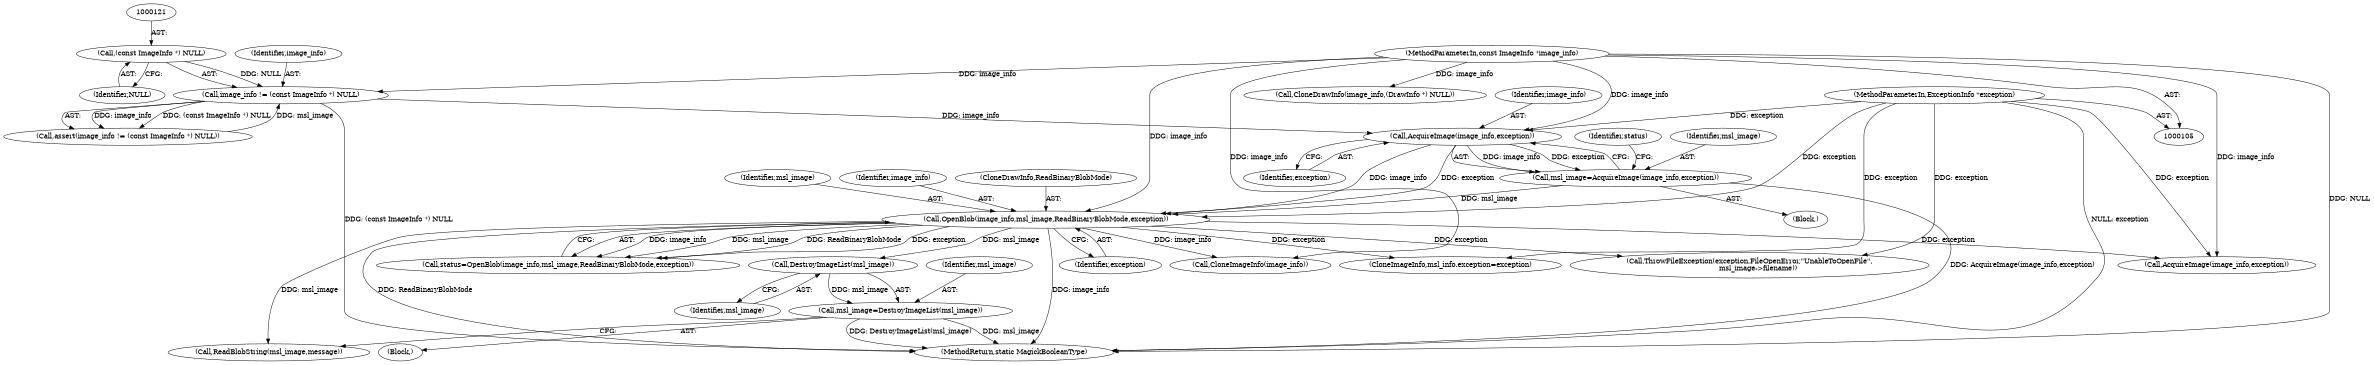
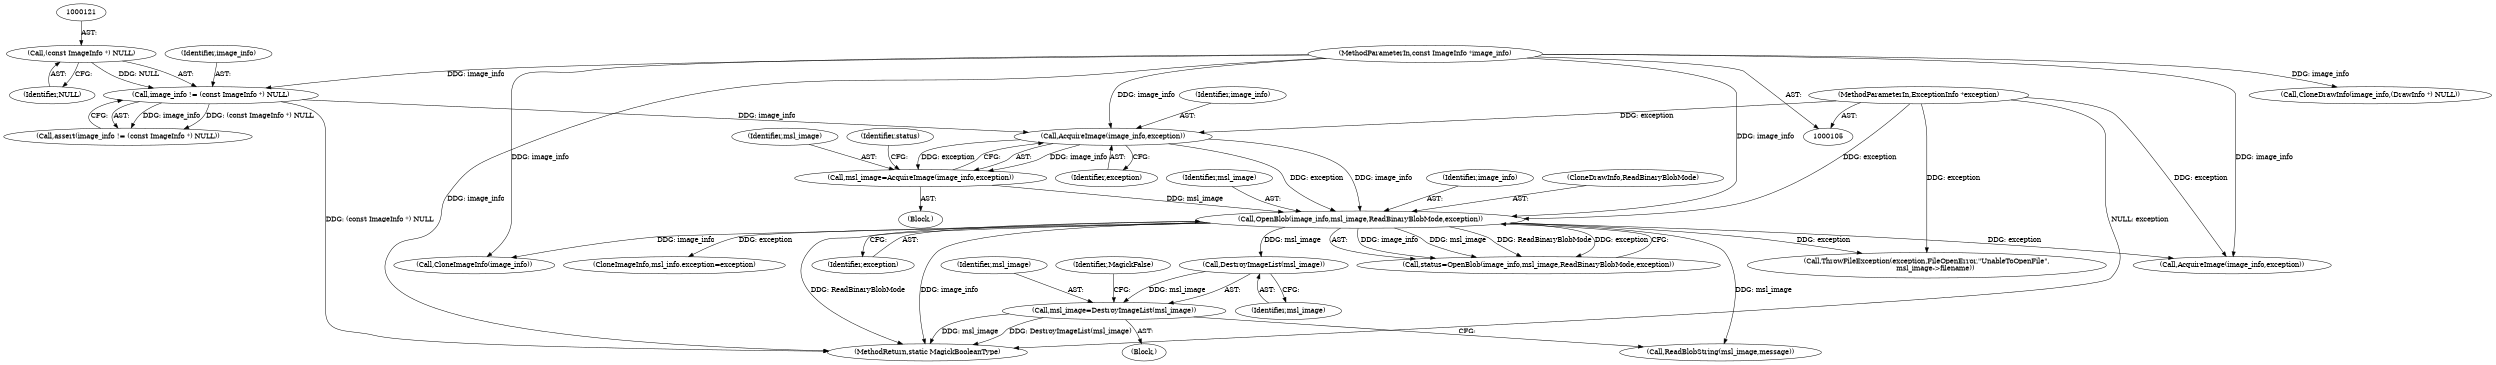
(305, 116) -> (101, 116)
(2350, 199) -> (476, 199)
(1764, 251) -> none
none -> (1113, 265)
(1665, 327) -> none
